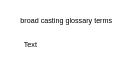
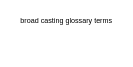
(30, 45) -> none
